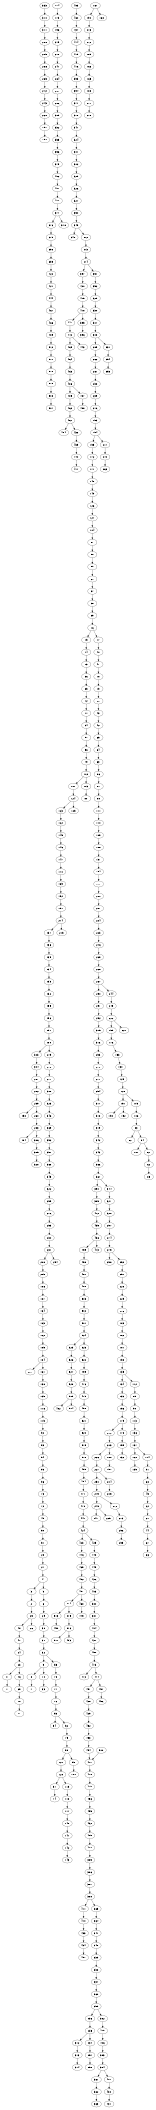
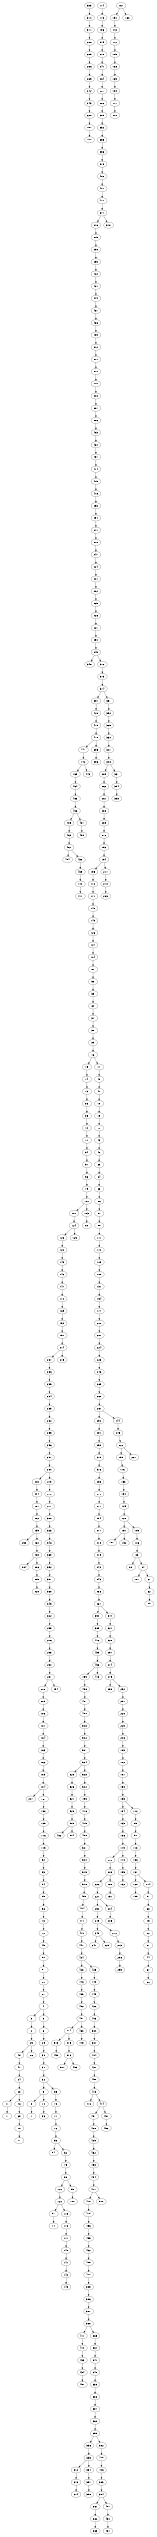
none -> (96, 420)
(96, 1756) -> (97, 2195)
